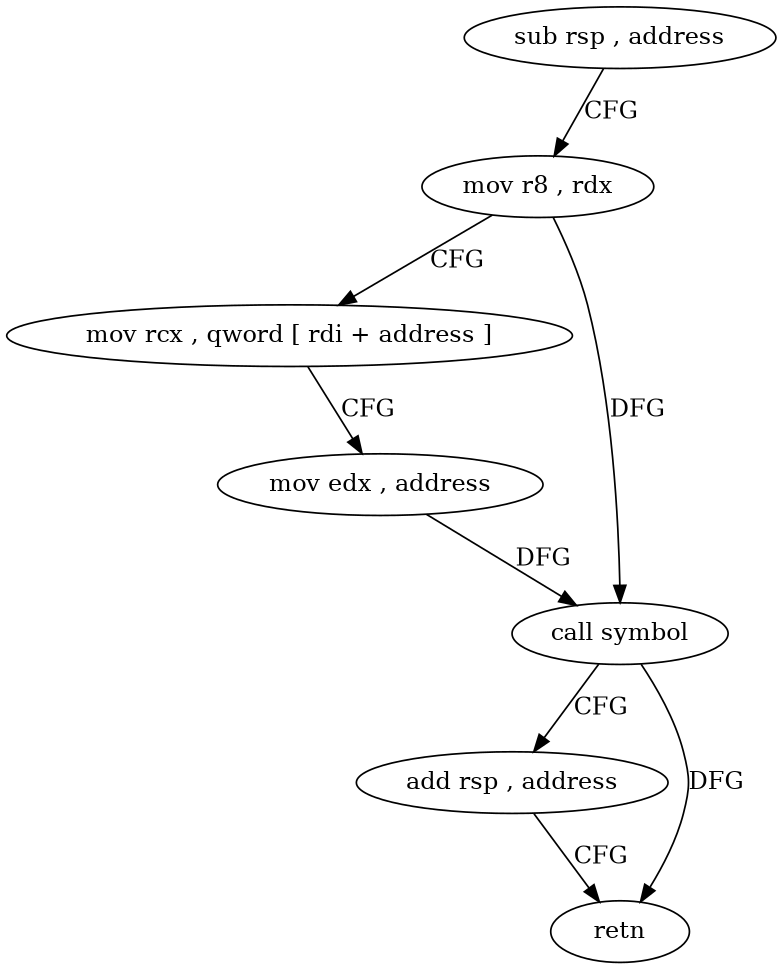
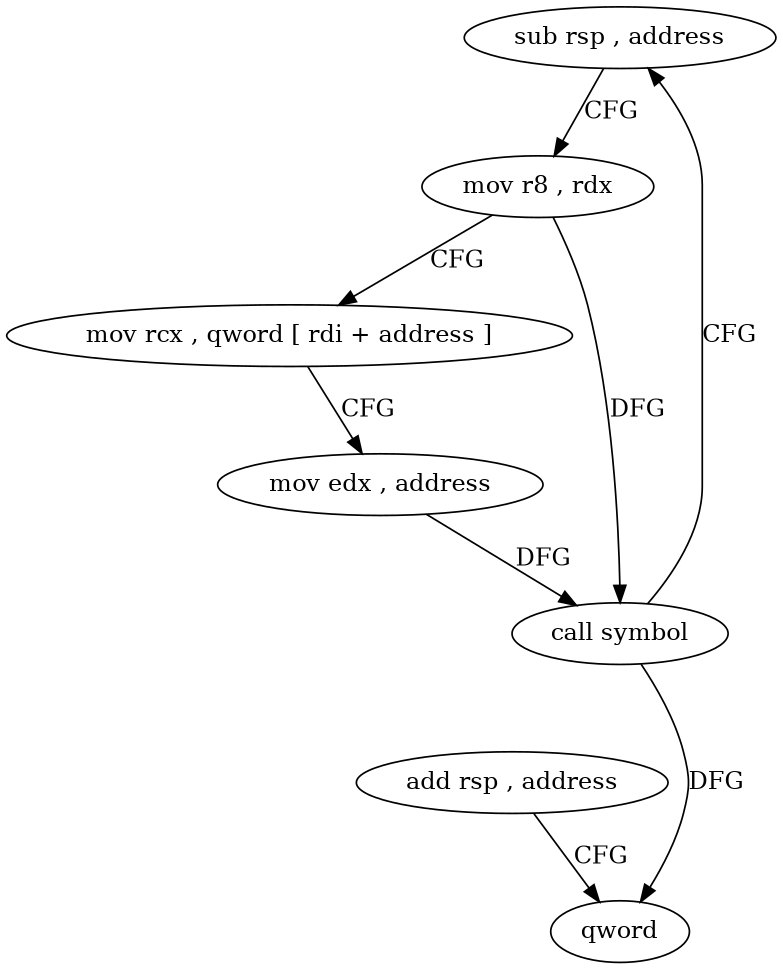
(571, 701) -> (702, 345)
(620, 932) -> (620, 932)
